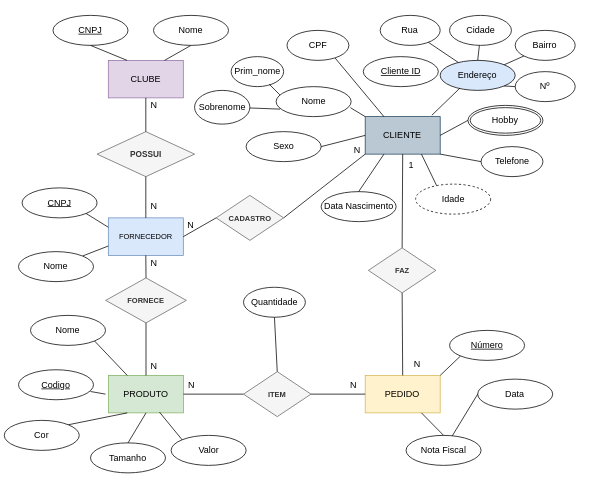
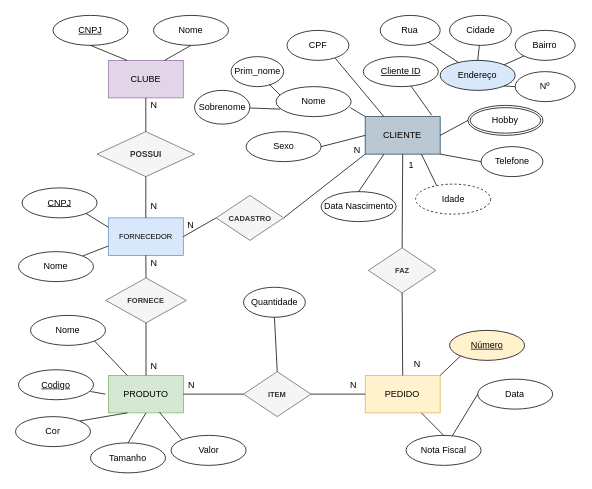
(445, 102) -> (422, 101)
(487, 345) -> (487, 345)
(42, 435) -> (53, 432)
